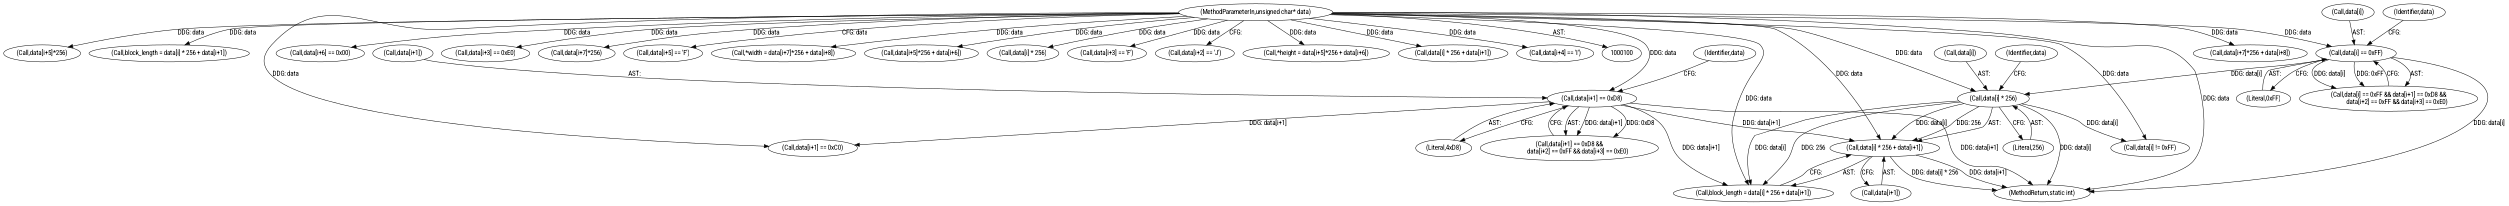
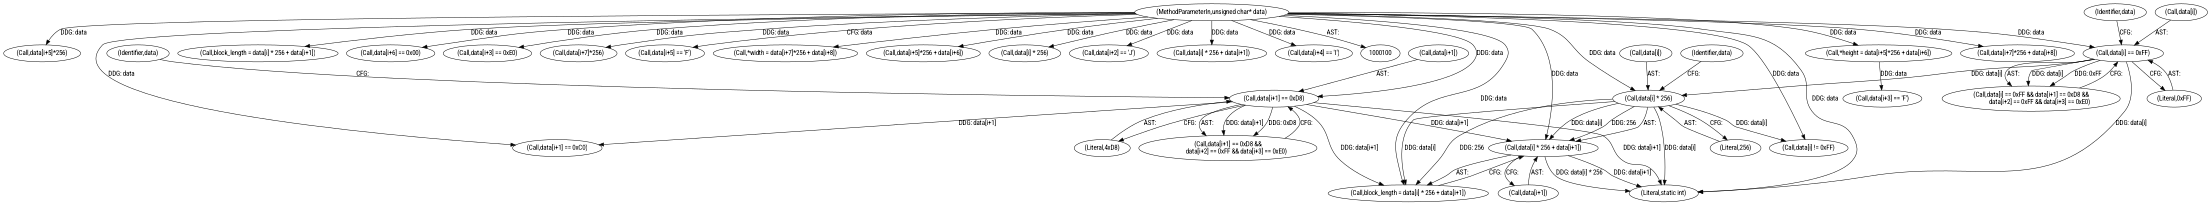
(1181, 33) -> (1880, 74)
(1236, 33) -> (1180, 33)
(2042, 193) -> (1664, 193)
